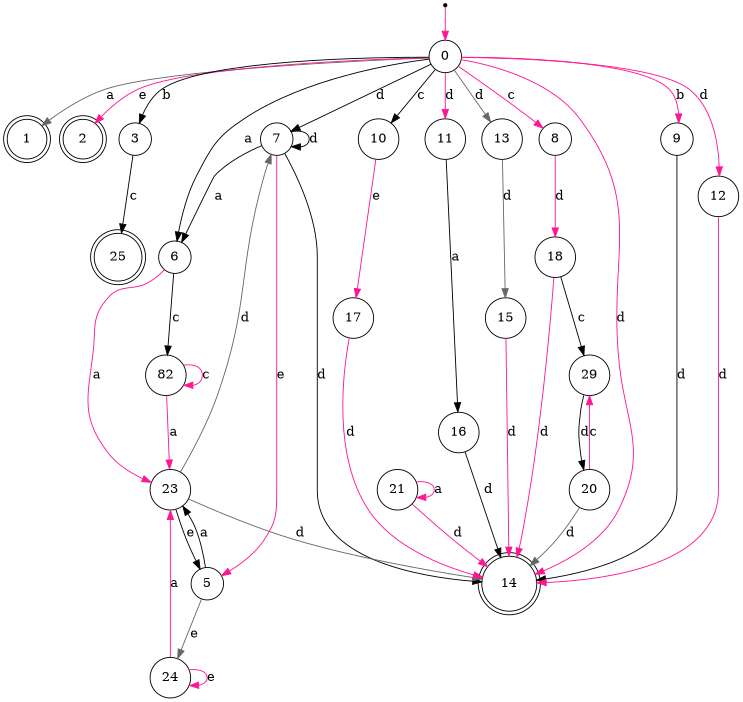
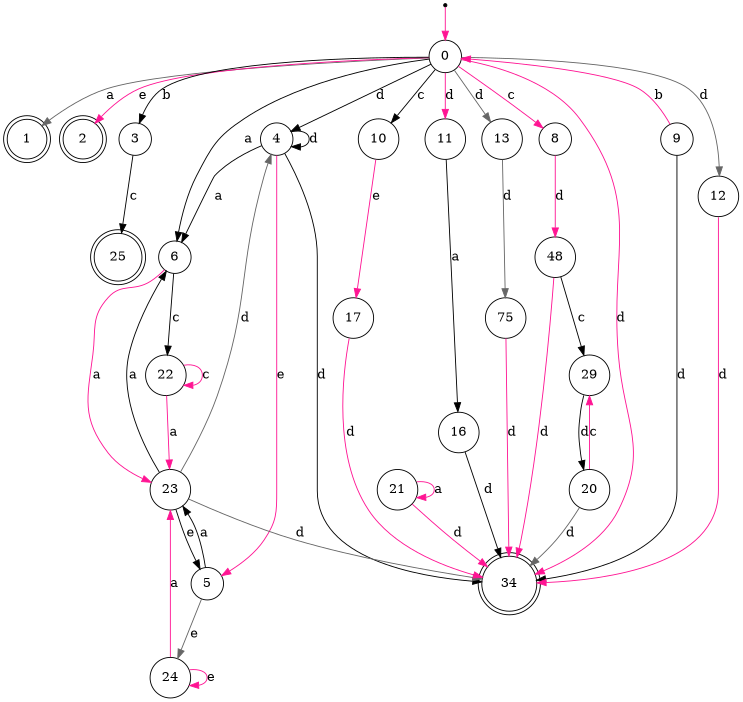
(581, 64) -> (580, 72)
(666, 79) -> (620, 68)
(277, 139) -> (277, 139)
(555, 257) -> (555, 257)
(506, 318) -> (506, 318)
none -> (127, 375)
(166, 375) -> (166, 375)
(509, 584) -> (509, 584)
